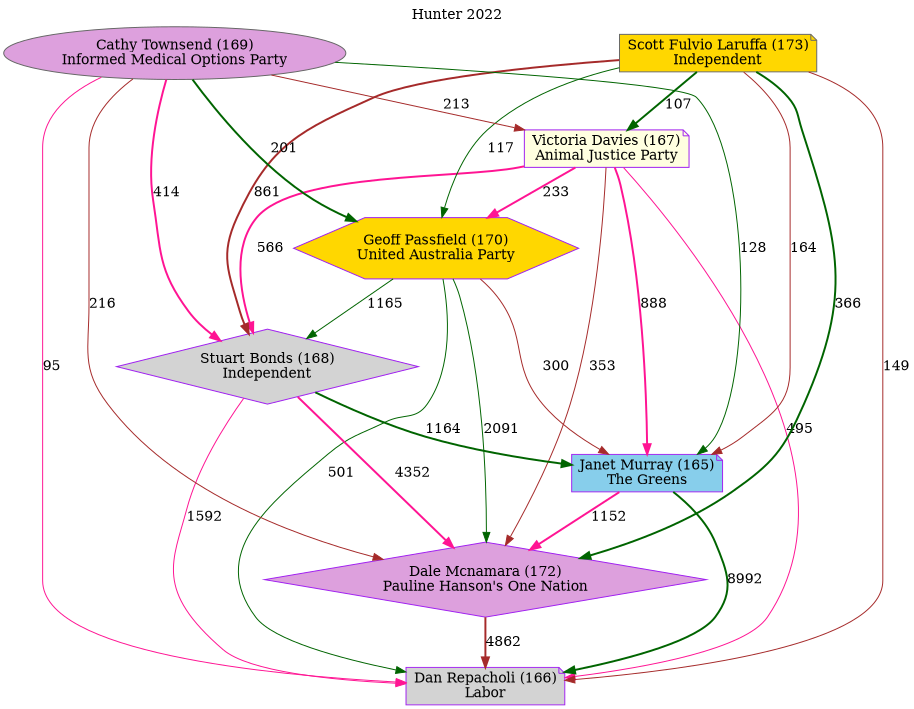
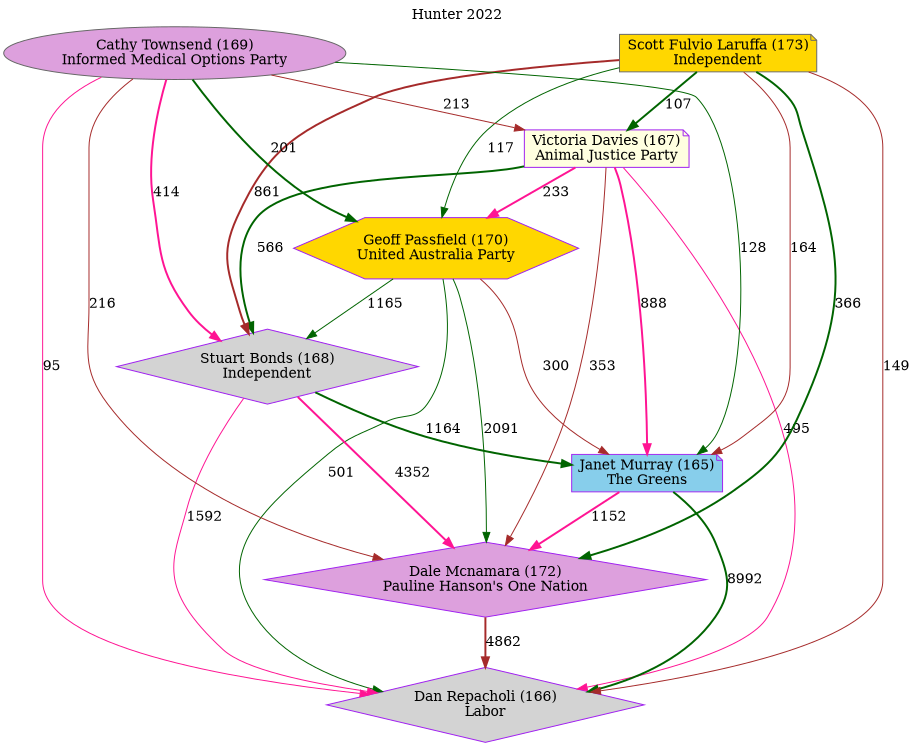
(332, 186) -> (332, 186)
(485, 686) -> (485, 705)
